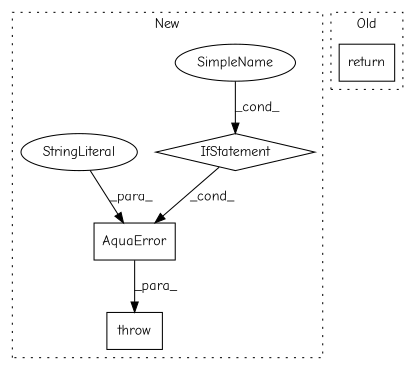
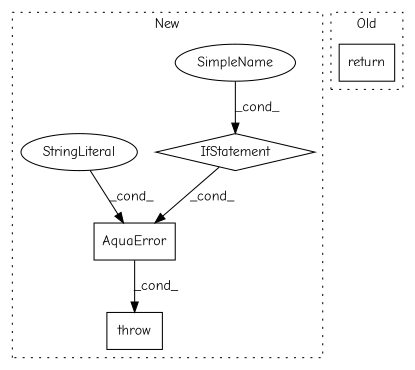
(132, 197) -> (132, 197)
(156, 286) -> (156, 286)
